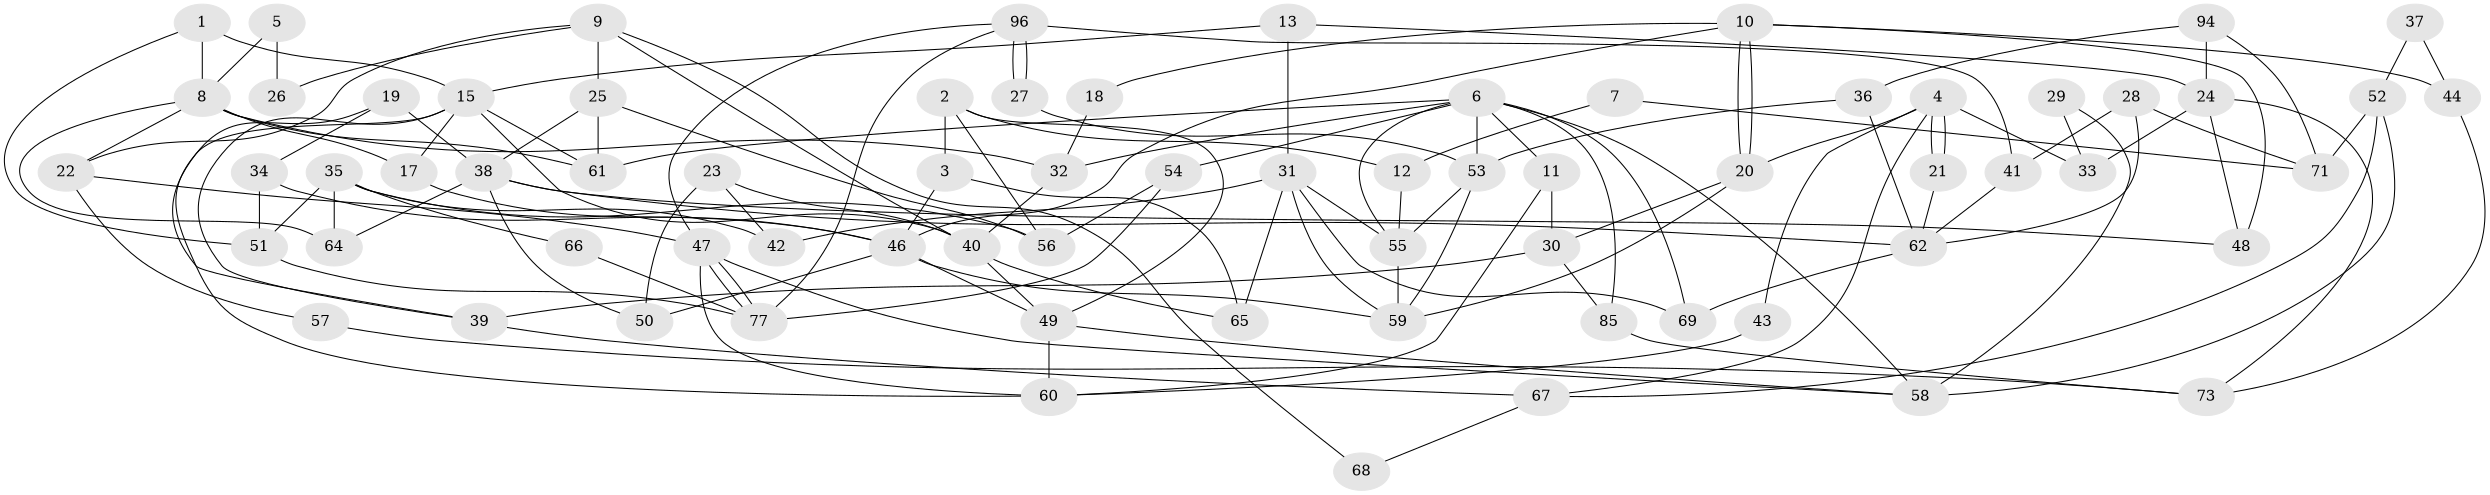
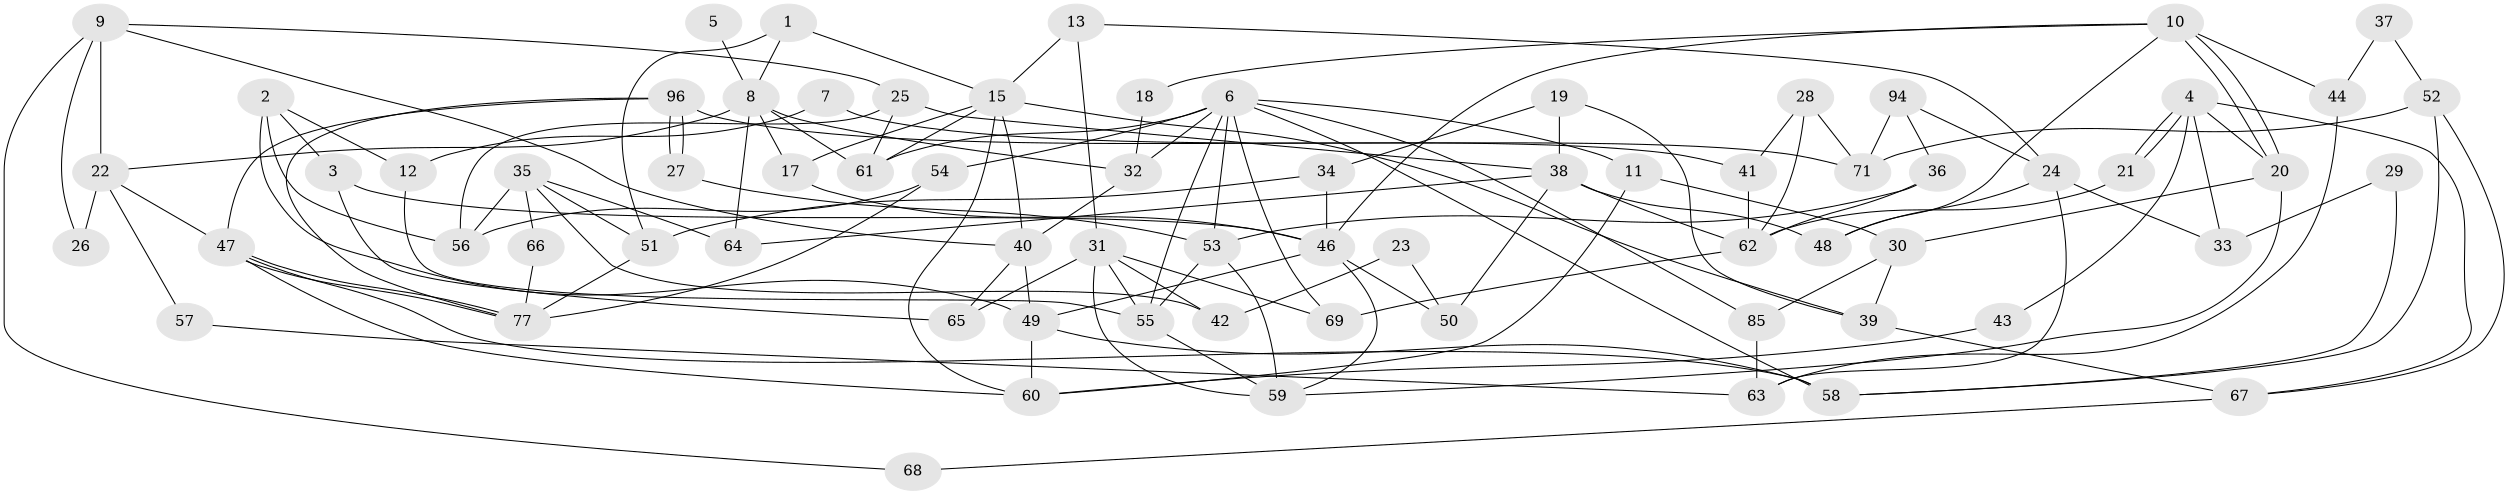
(277, 60) -> (91, 210)
(843, 209) -> none
(2206, 397) -> (1757, 397)
